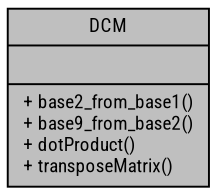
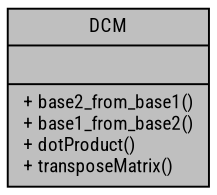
(108, 124) -> (108, 124)
